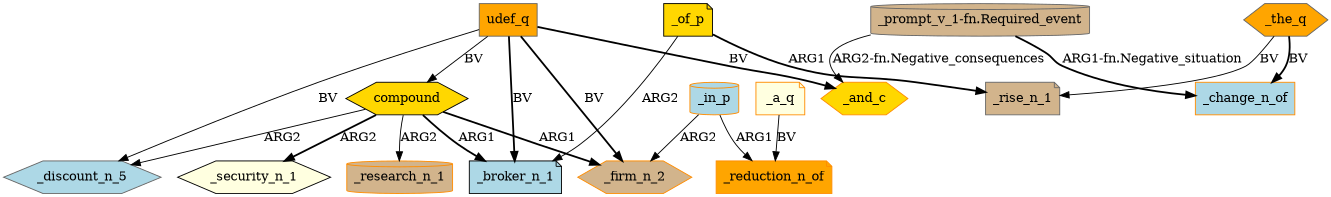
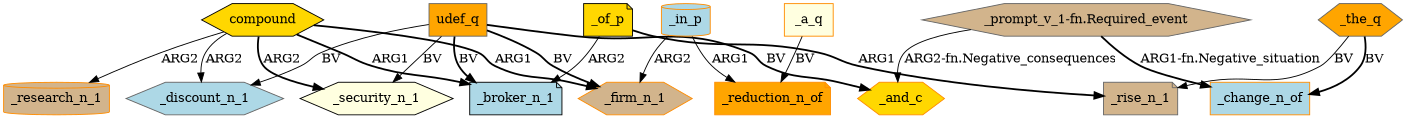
(980, 20) -> (1086, 20)
(461, 56) -> (421, 56)
(780, 99) -> (809, 20)
(82, 177) -> (205, 99)
(635, 177) -> (635, 99)
